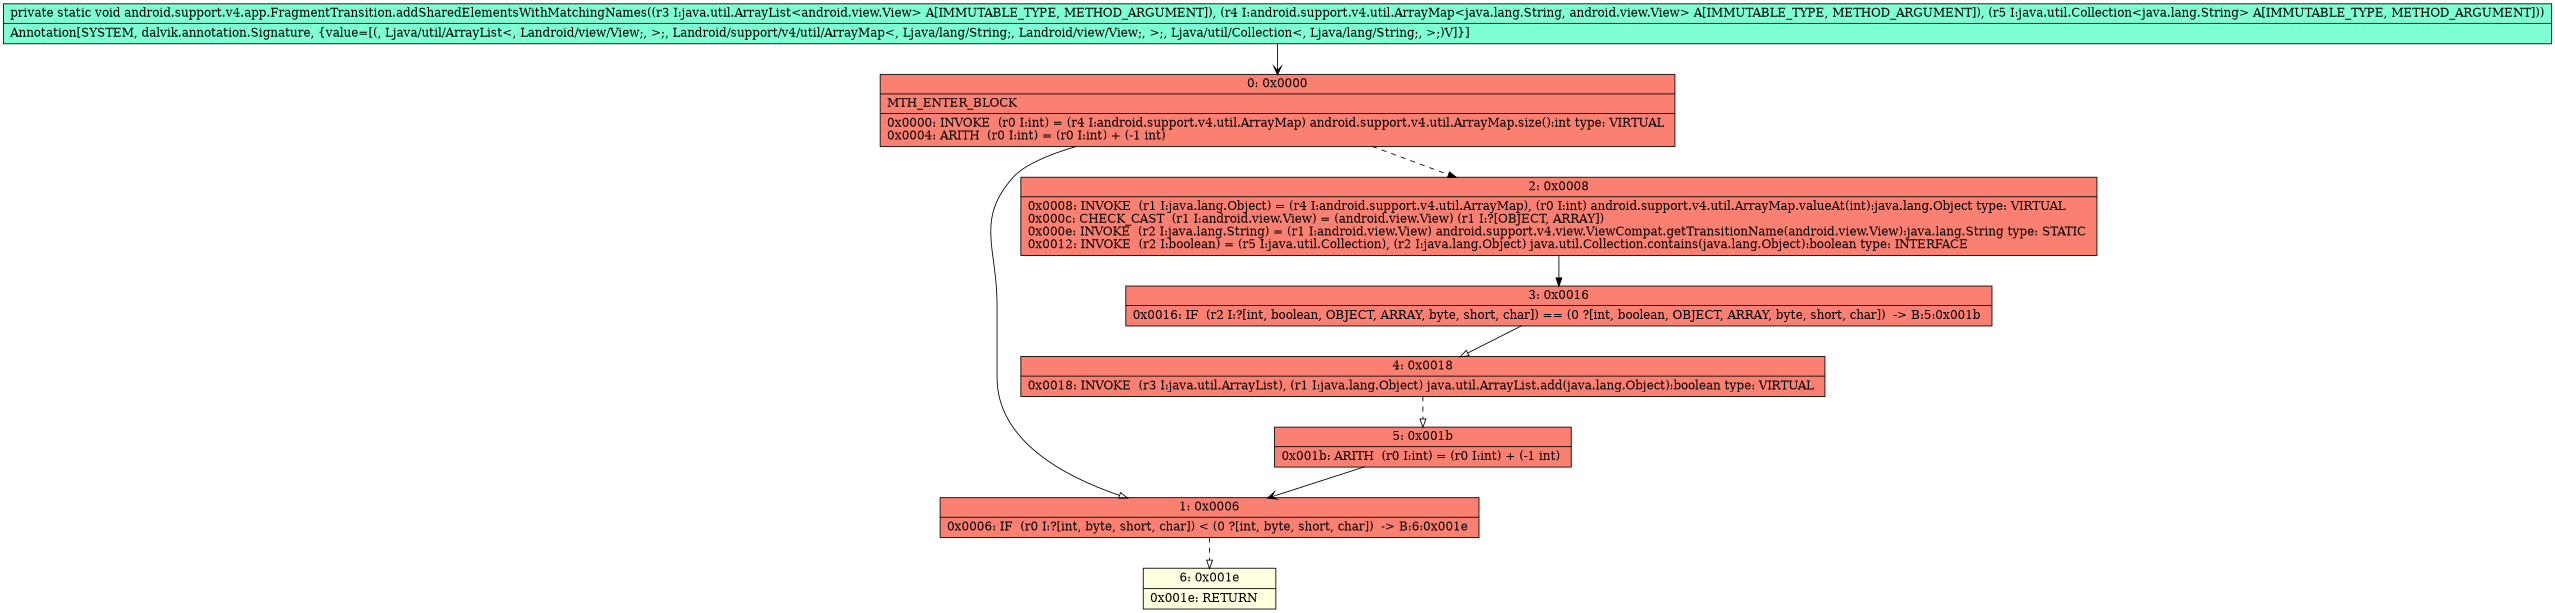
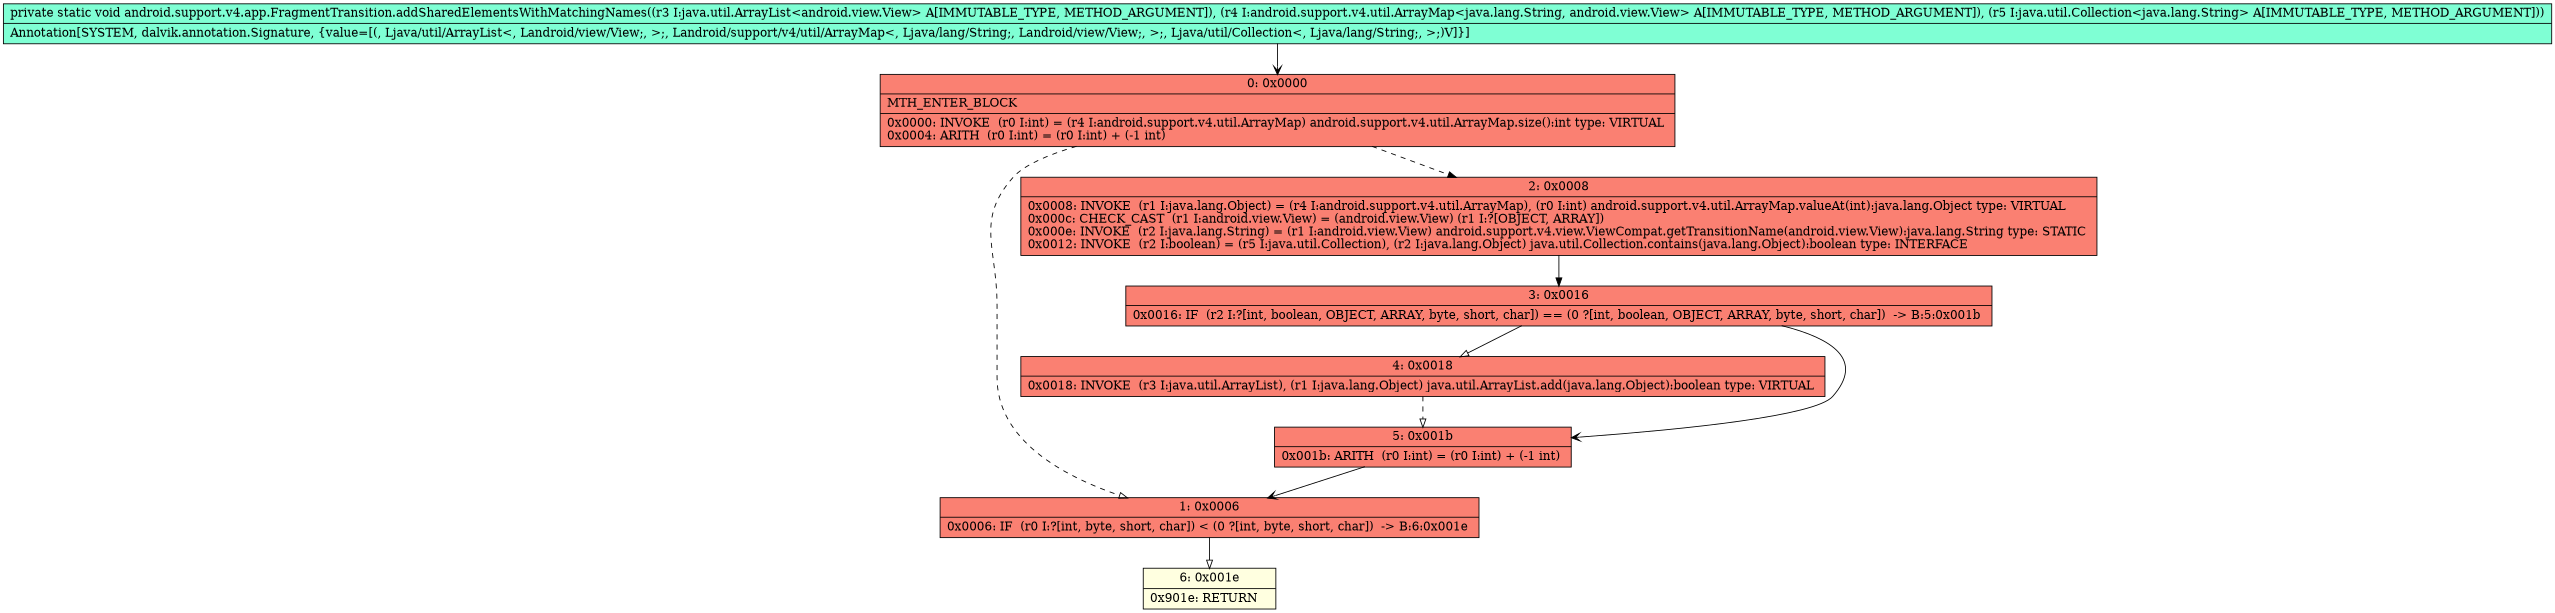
(997, 329) -> (997, 329)
none -> (1764, 417)
(1210, 549) -> (1210, 549)
(1210, 598) -> (1210, 598)
